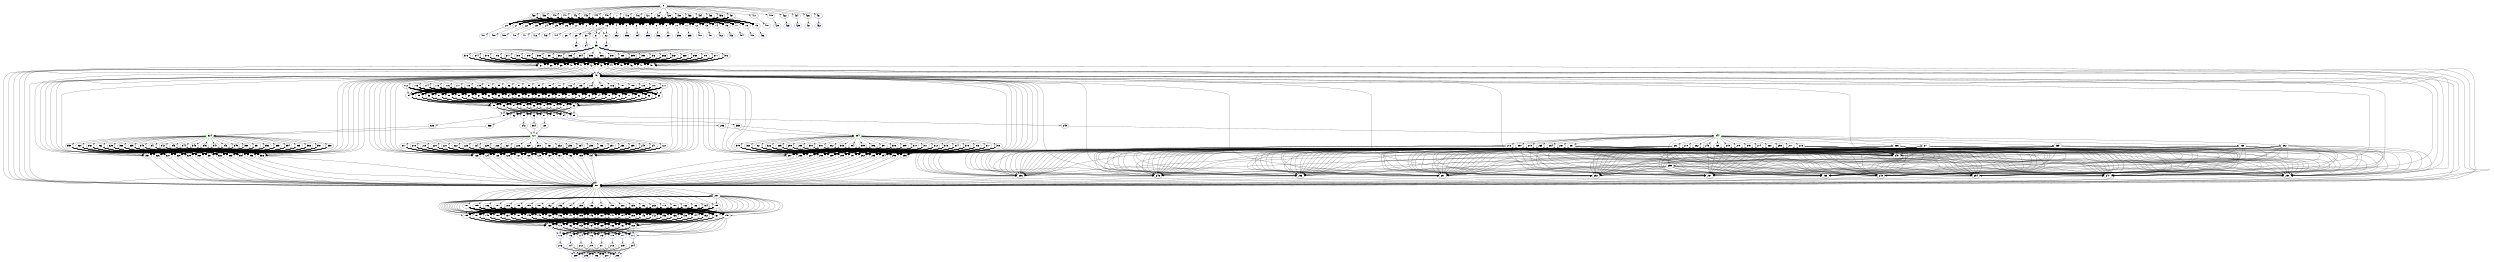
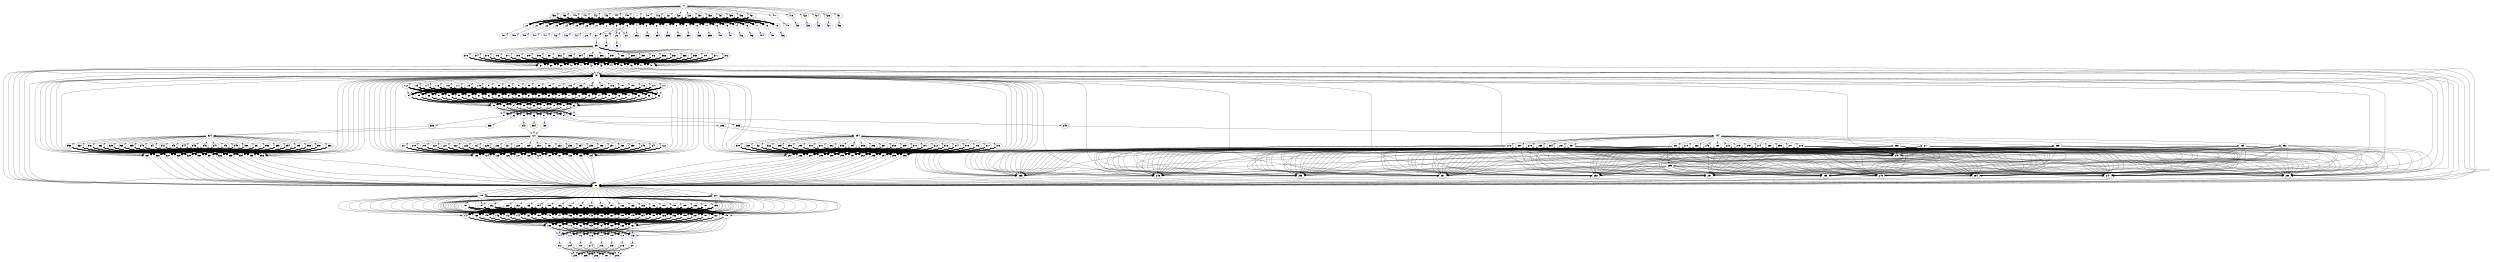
(586, 46) -> none
(695, 211) -> (481, 200)
